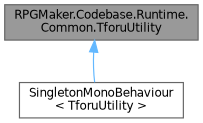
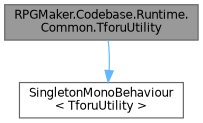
(94, 67) -> (109, 55)
